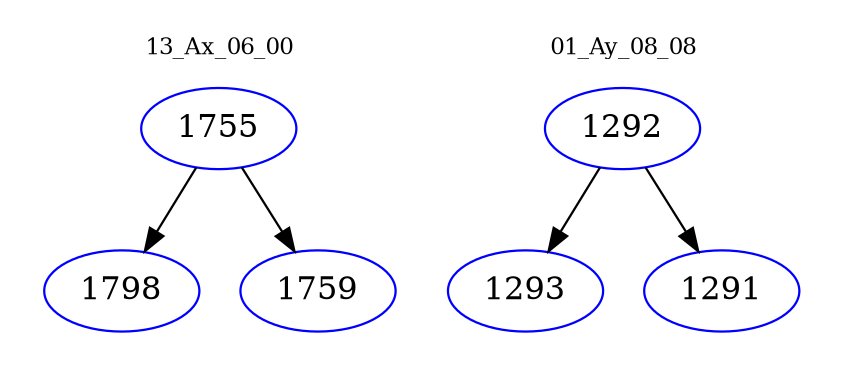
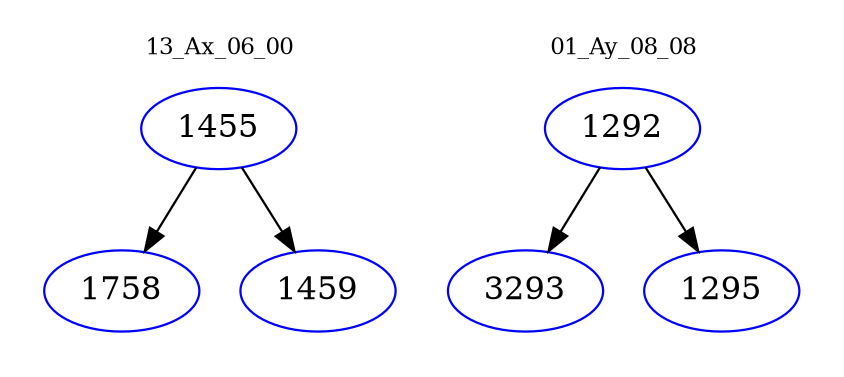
(219, 129) -> (219, 129)
(122, 291) -> (122, 291)
(318, 291) -> (318, 291)
(526, 291) -> (526, 291)
(722, 291) -> (722, 291)
